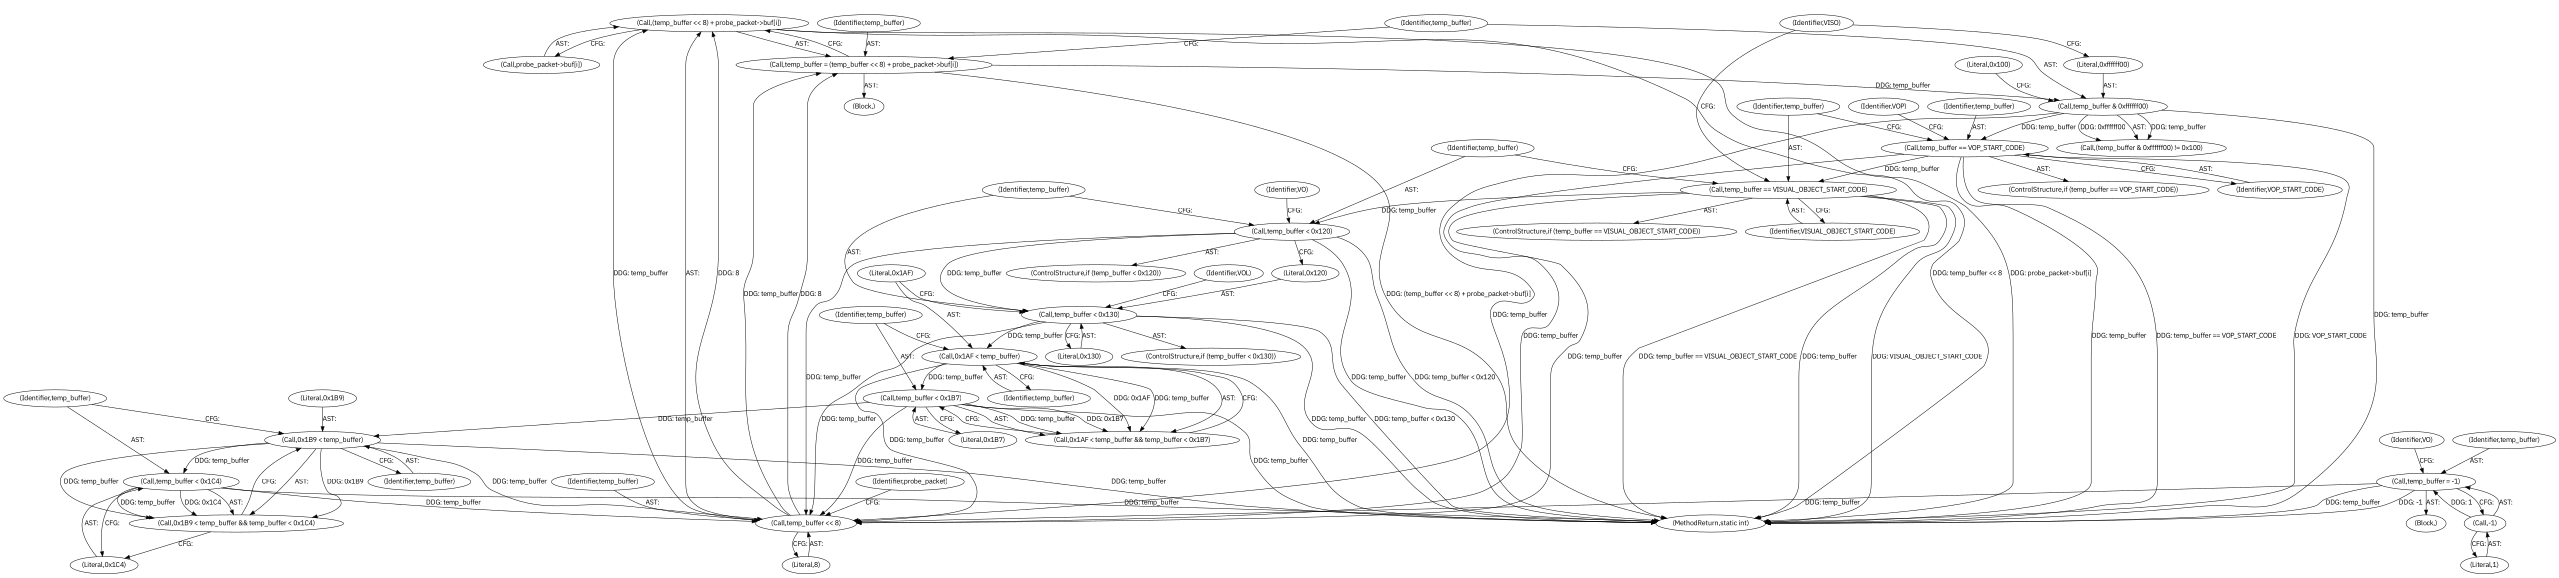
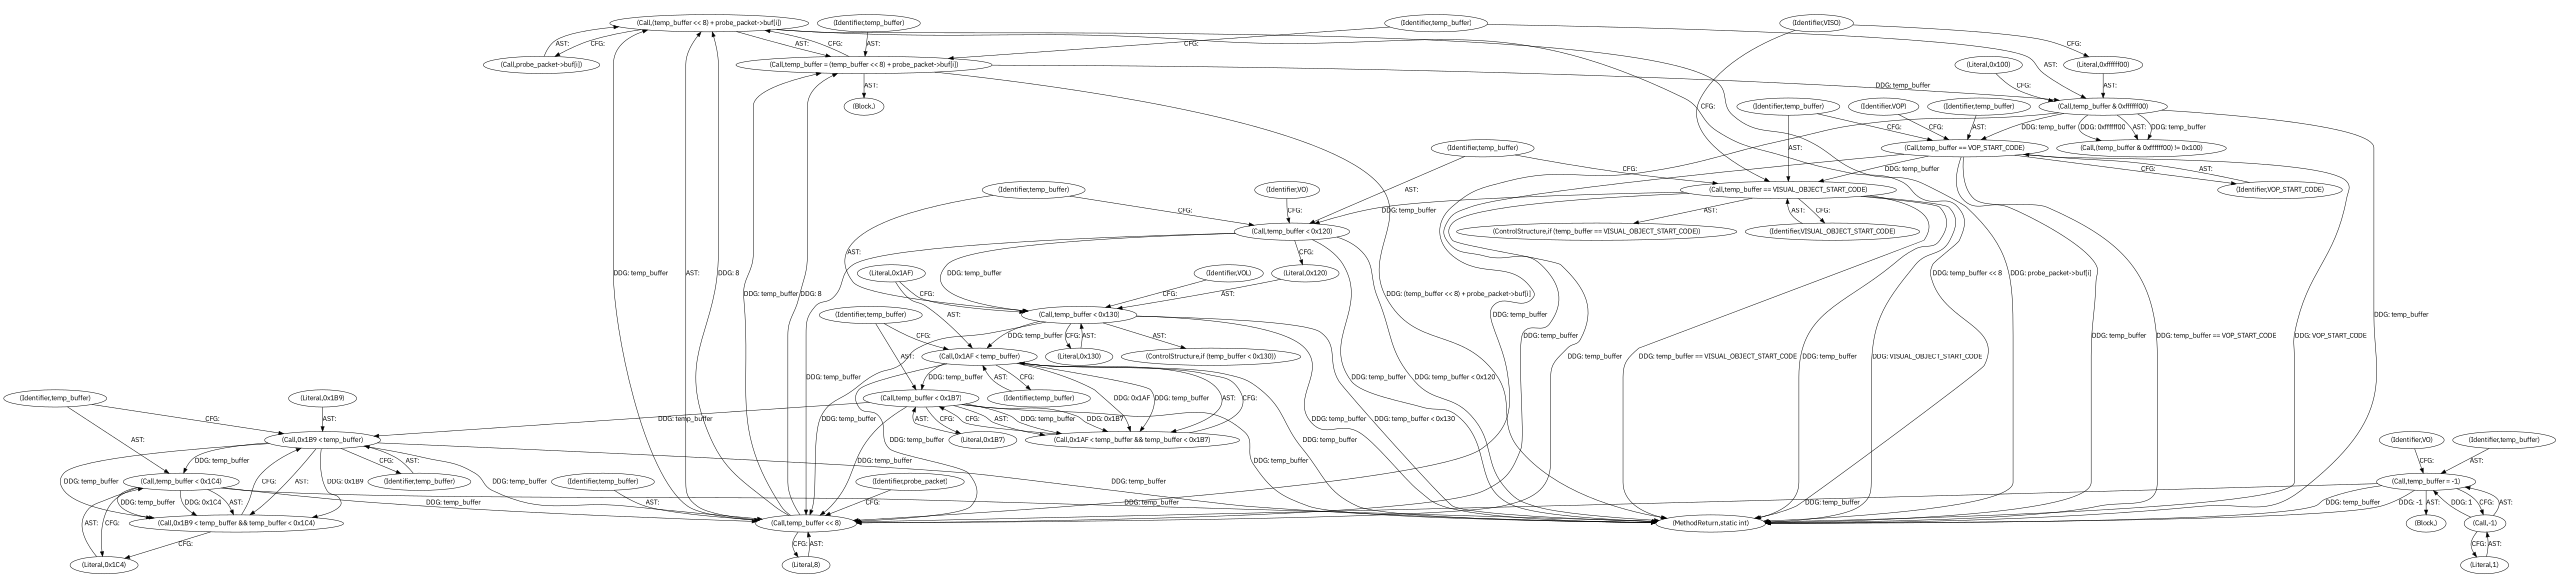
(2094, 190) -> none
(1096, 273) -> none
